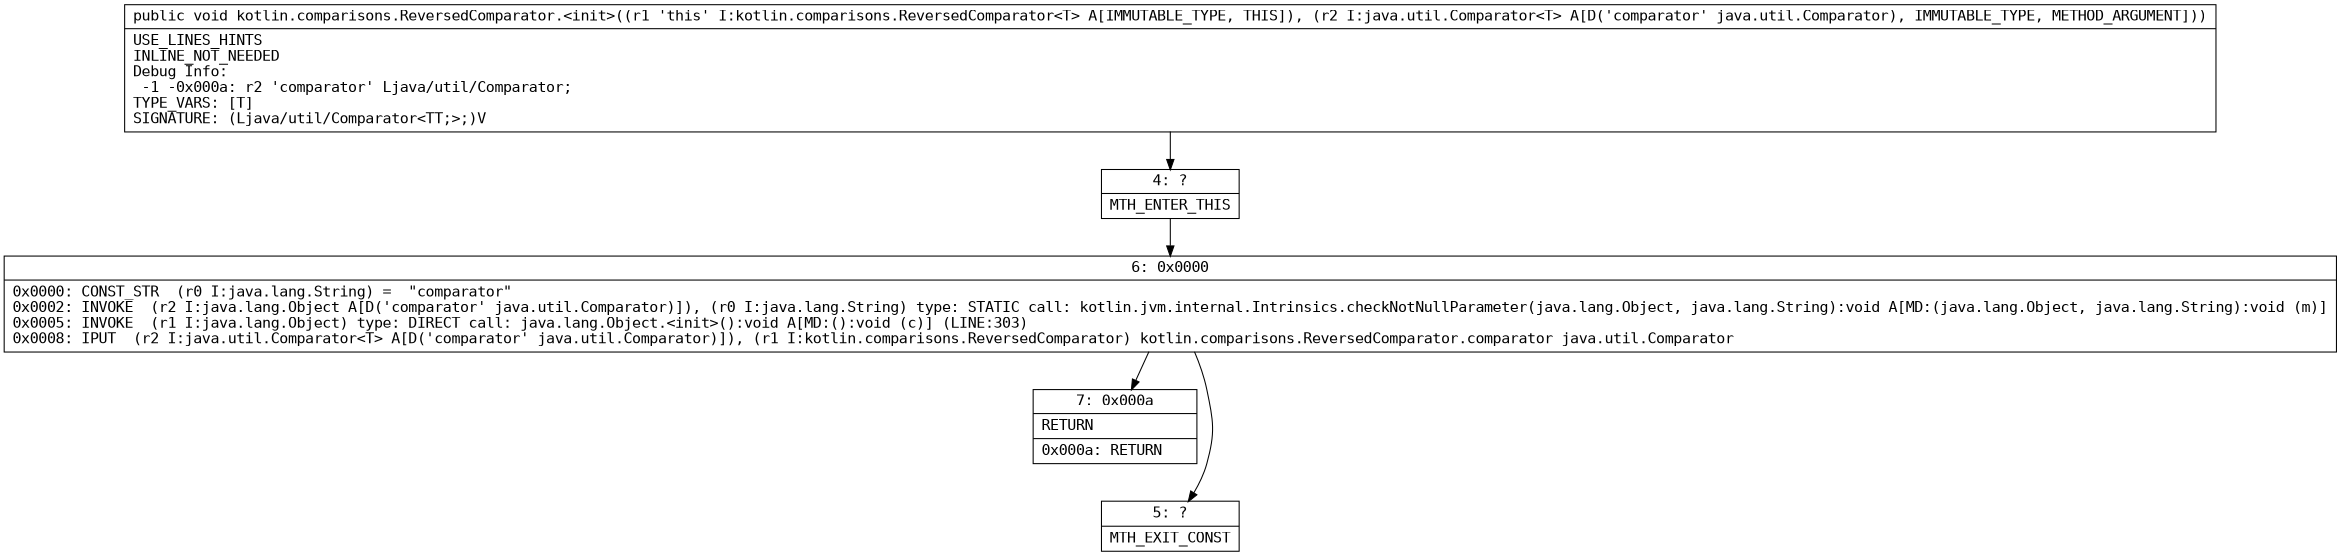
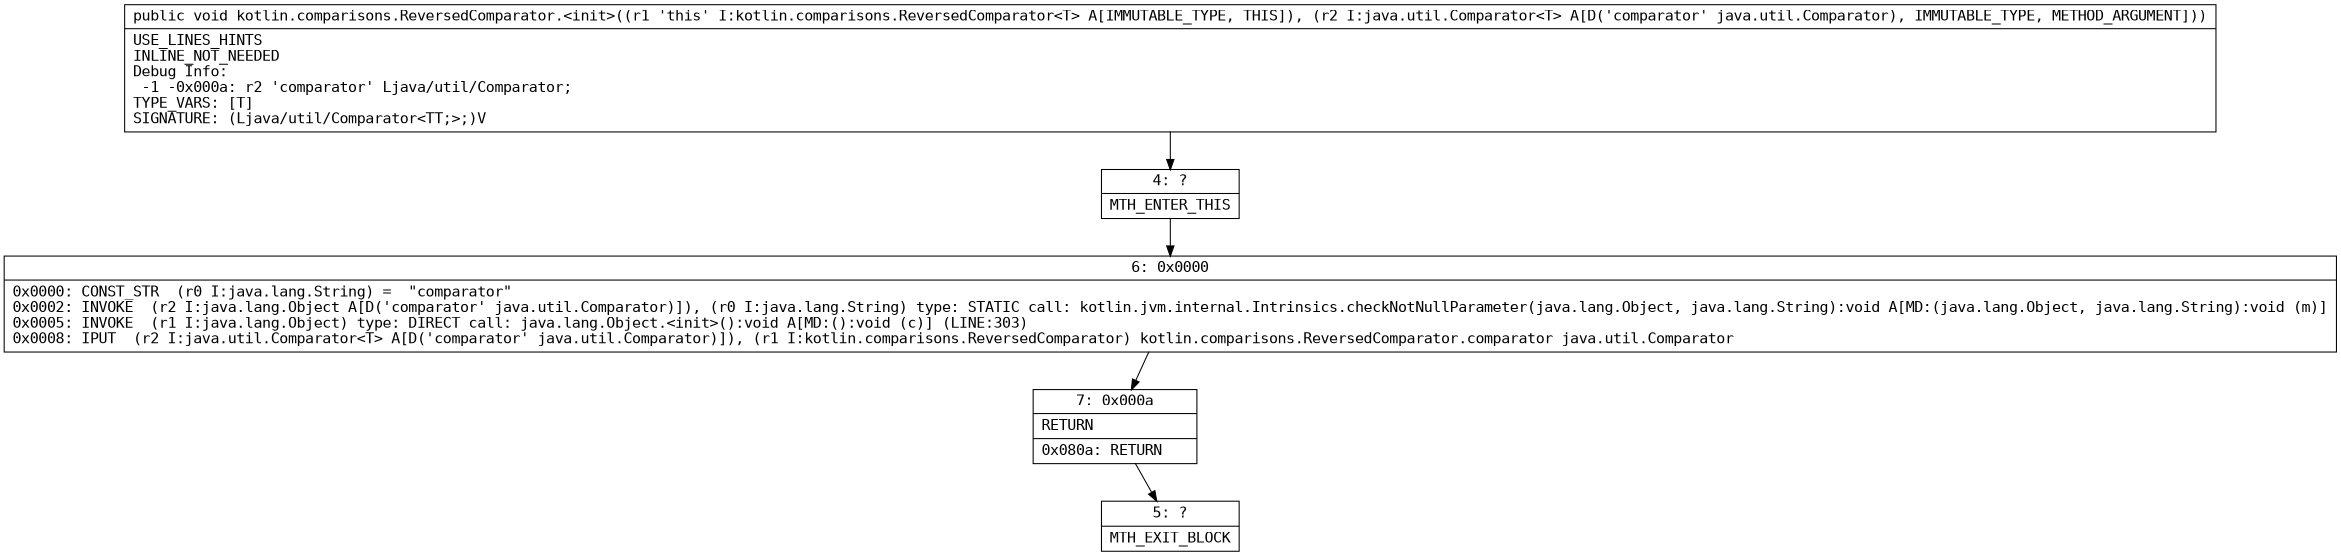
(1212, 423) -> (1143, 478)
(1115, 451) -> (1115, 451)
(1170, 538) -> (1170, 538)
